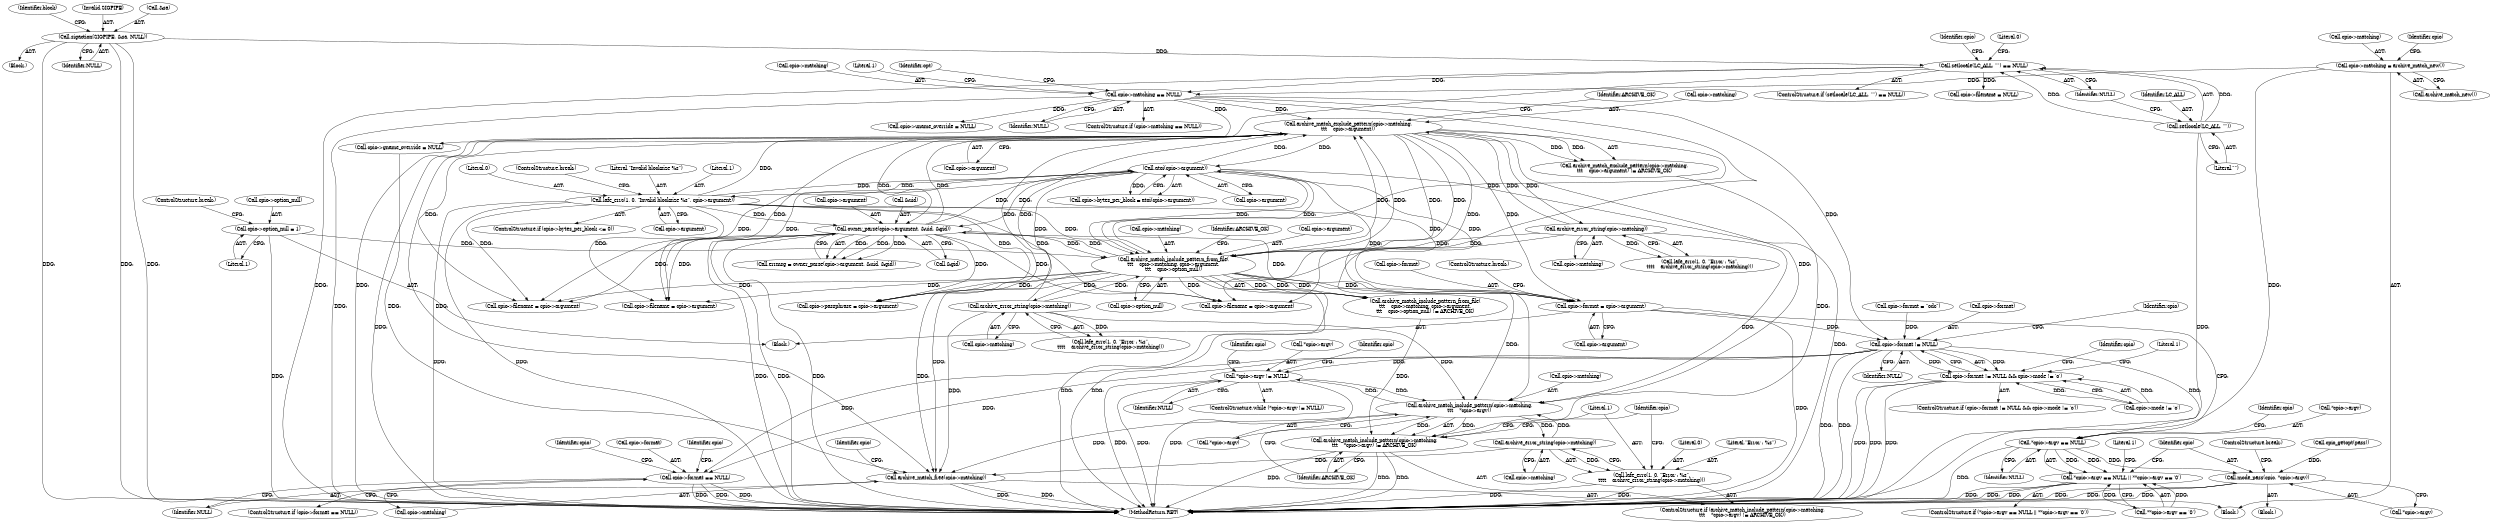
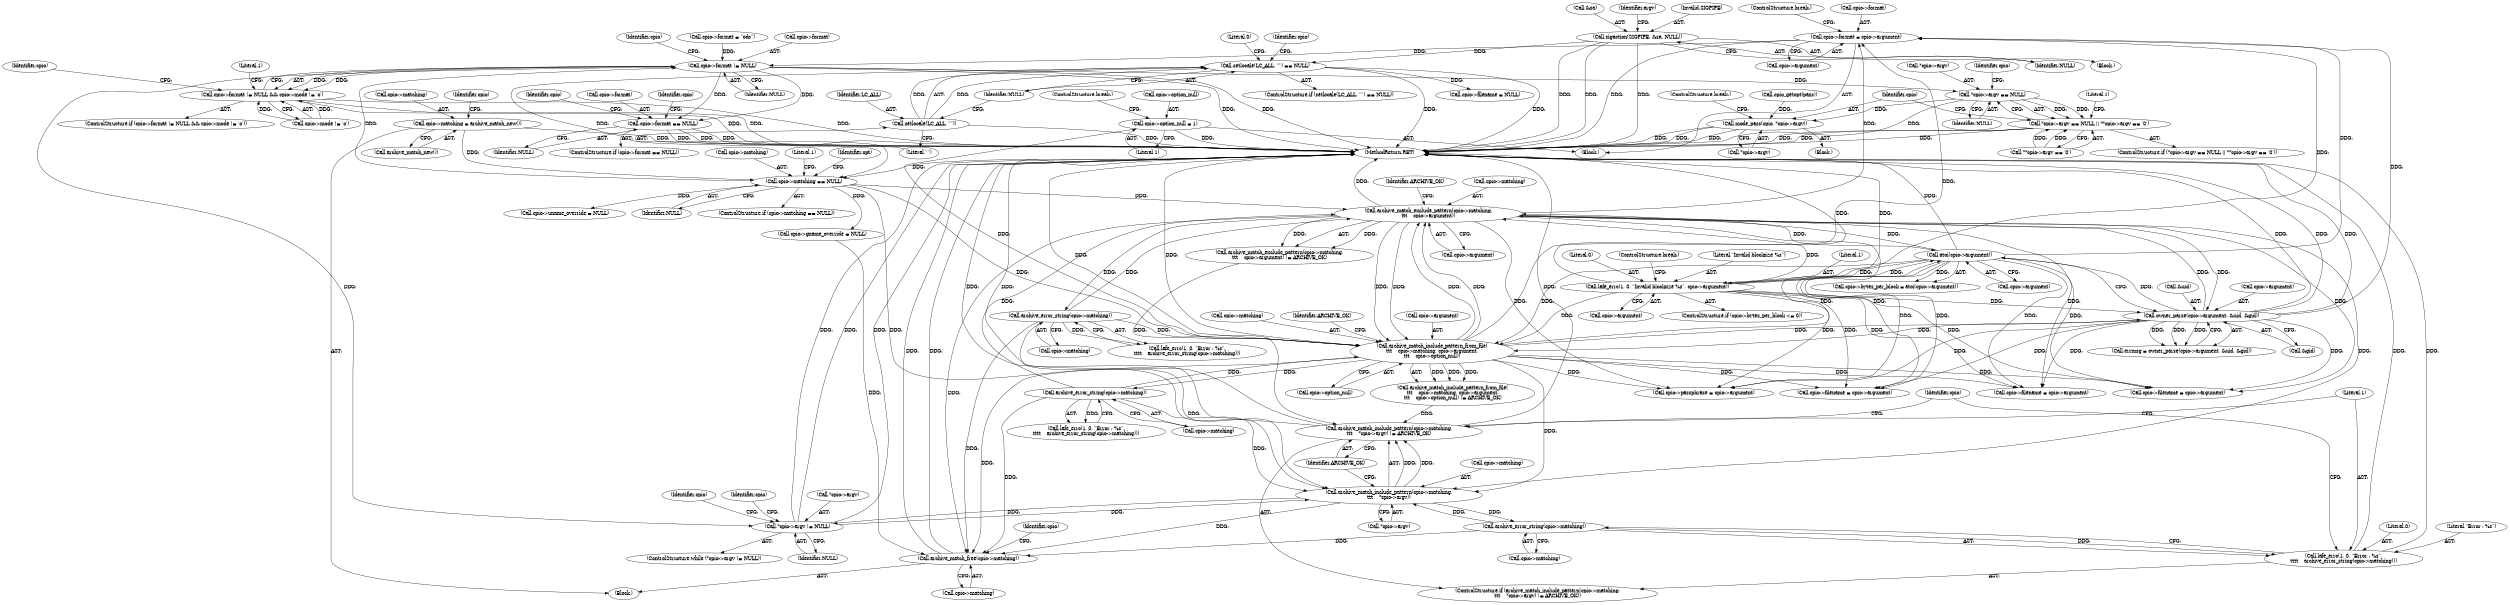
(38, 9) -> (1638, 9)
(1151, 185) -> none
(1026, 201) -> (2122, 287)
(2030, 324) -> (2016, 114)
(332, 328) -> (1100, 159)
(372, 496) -> (628, 139)
